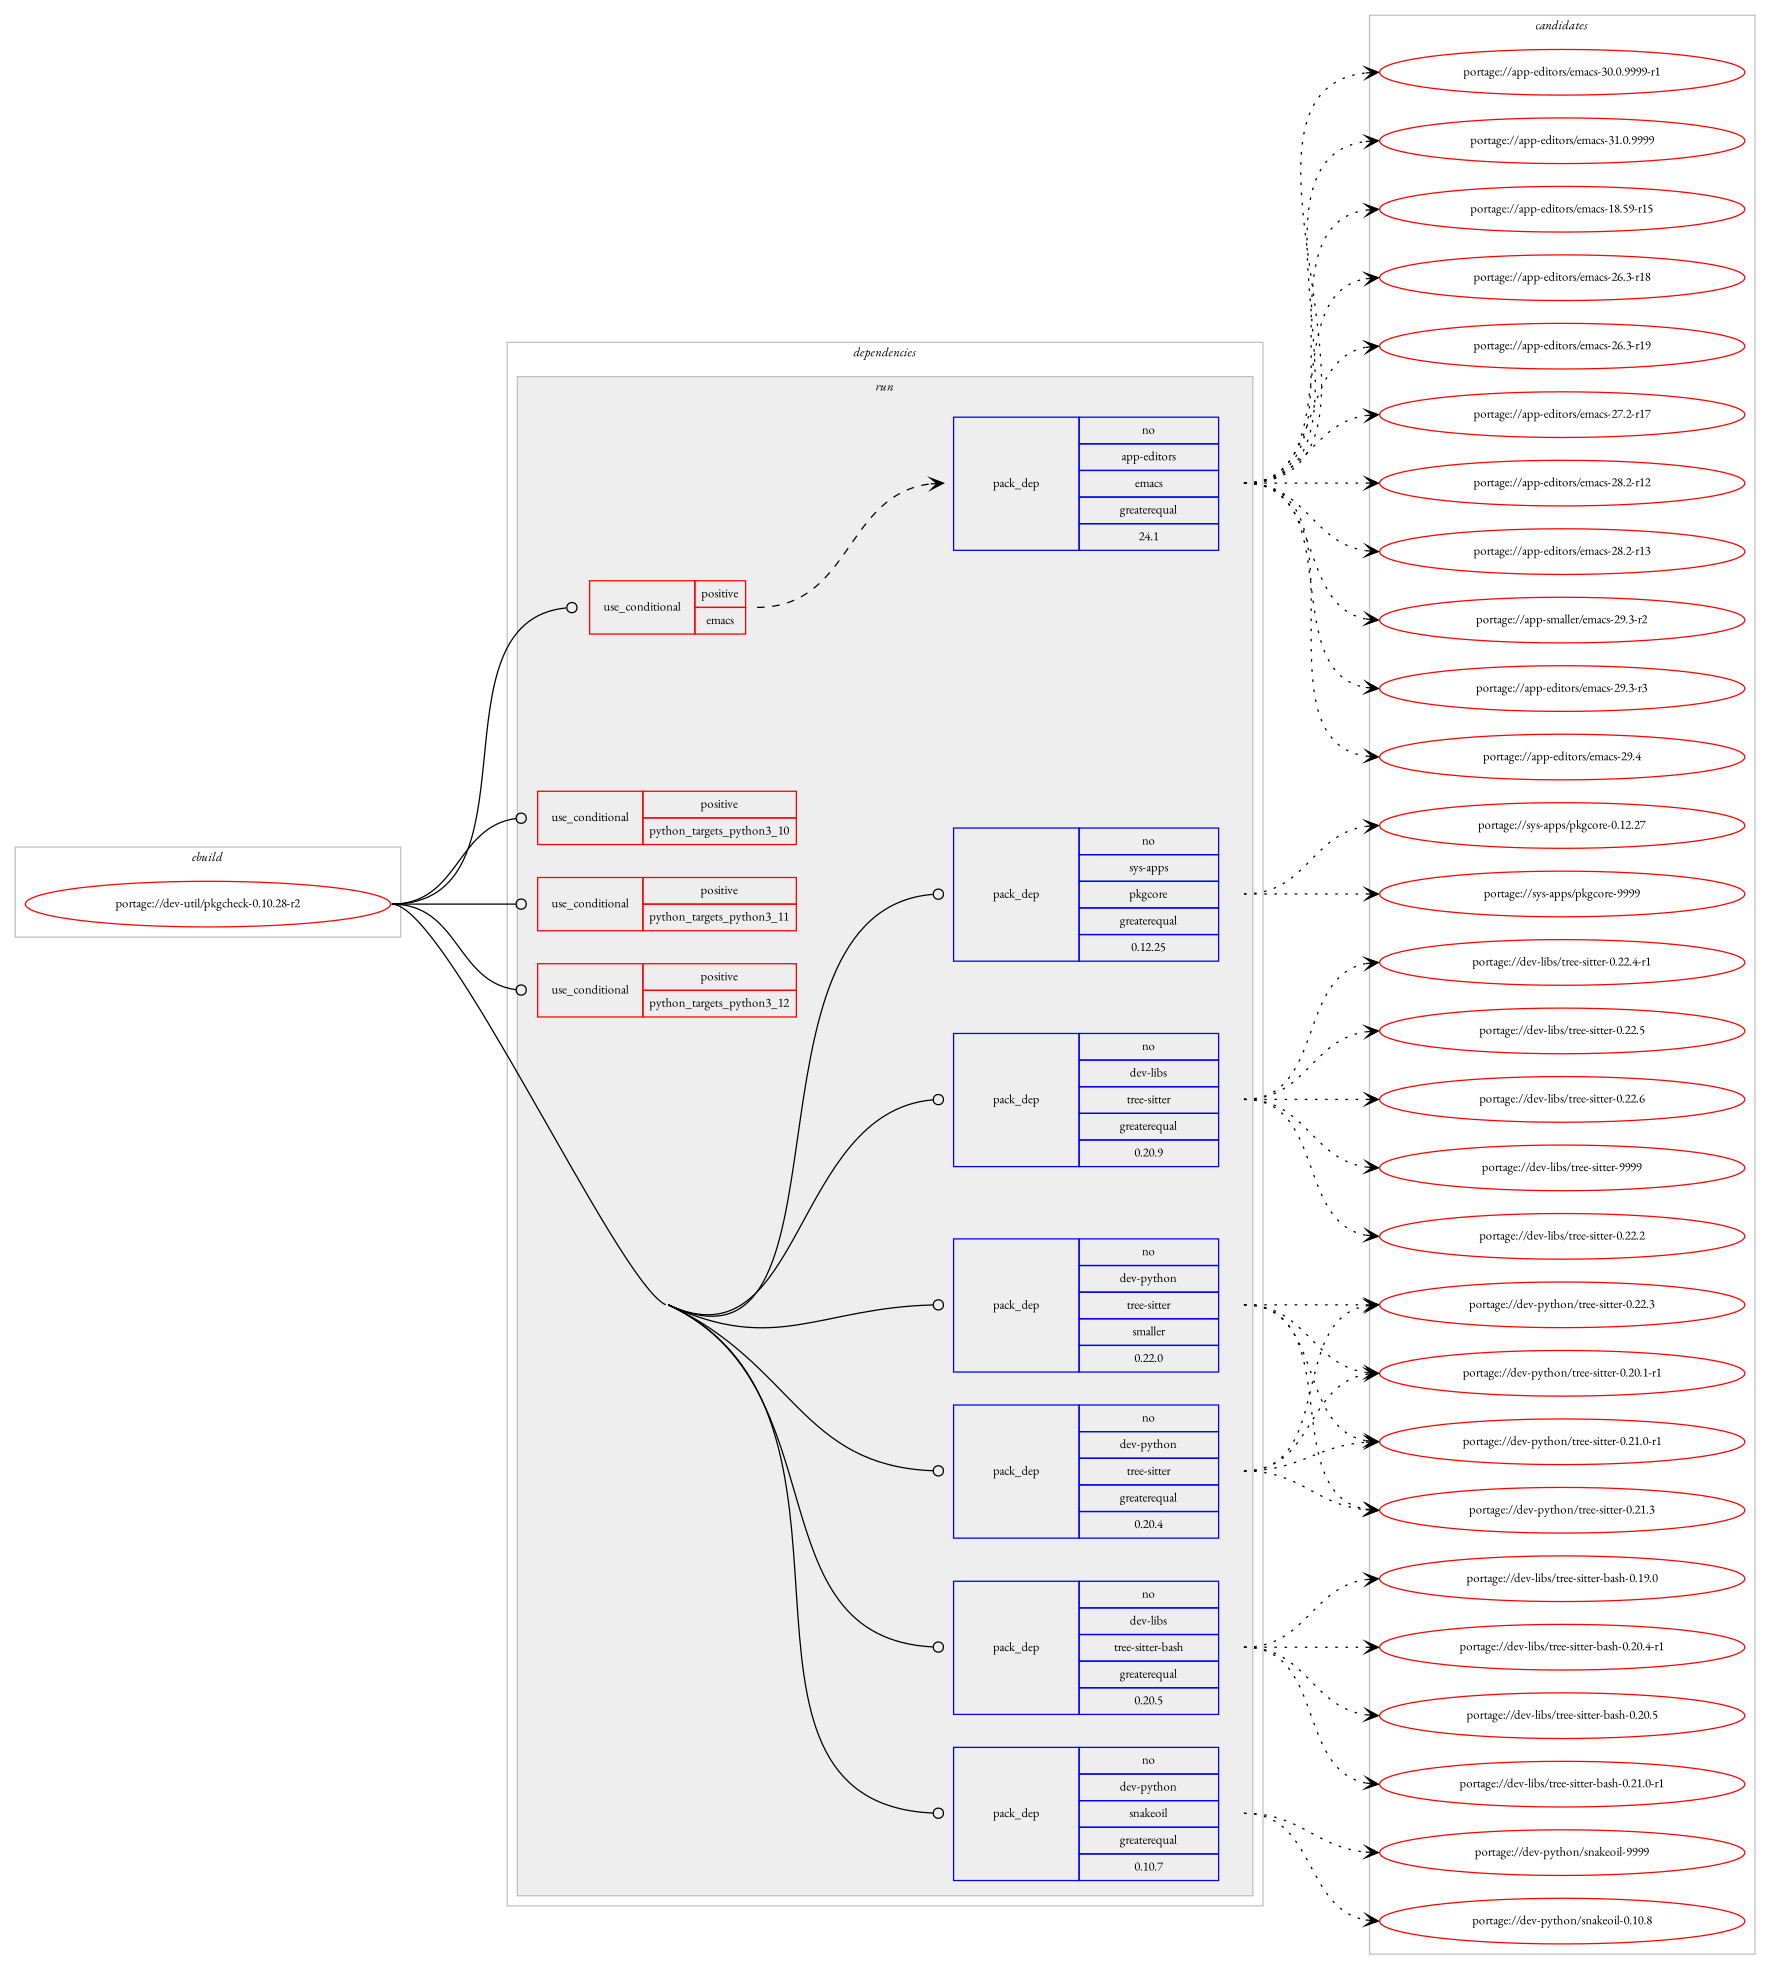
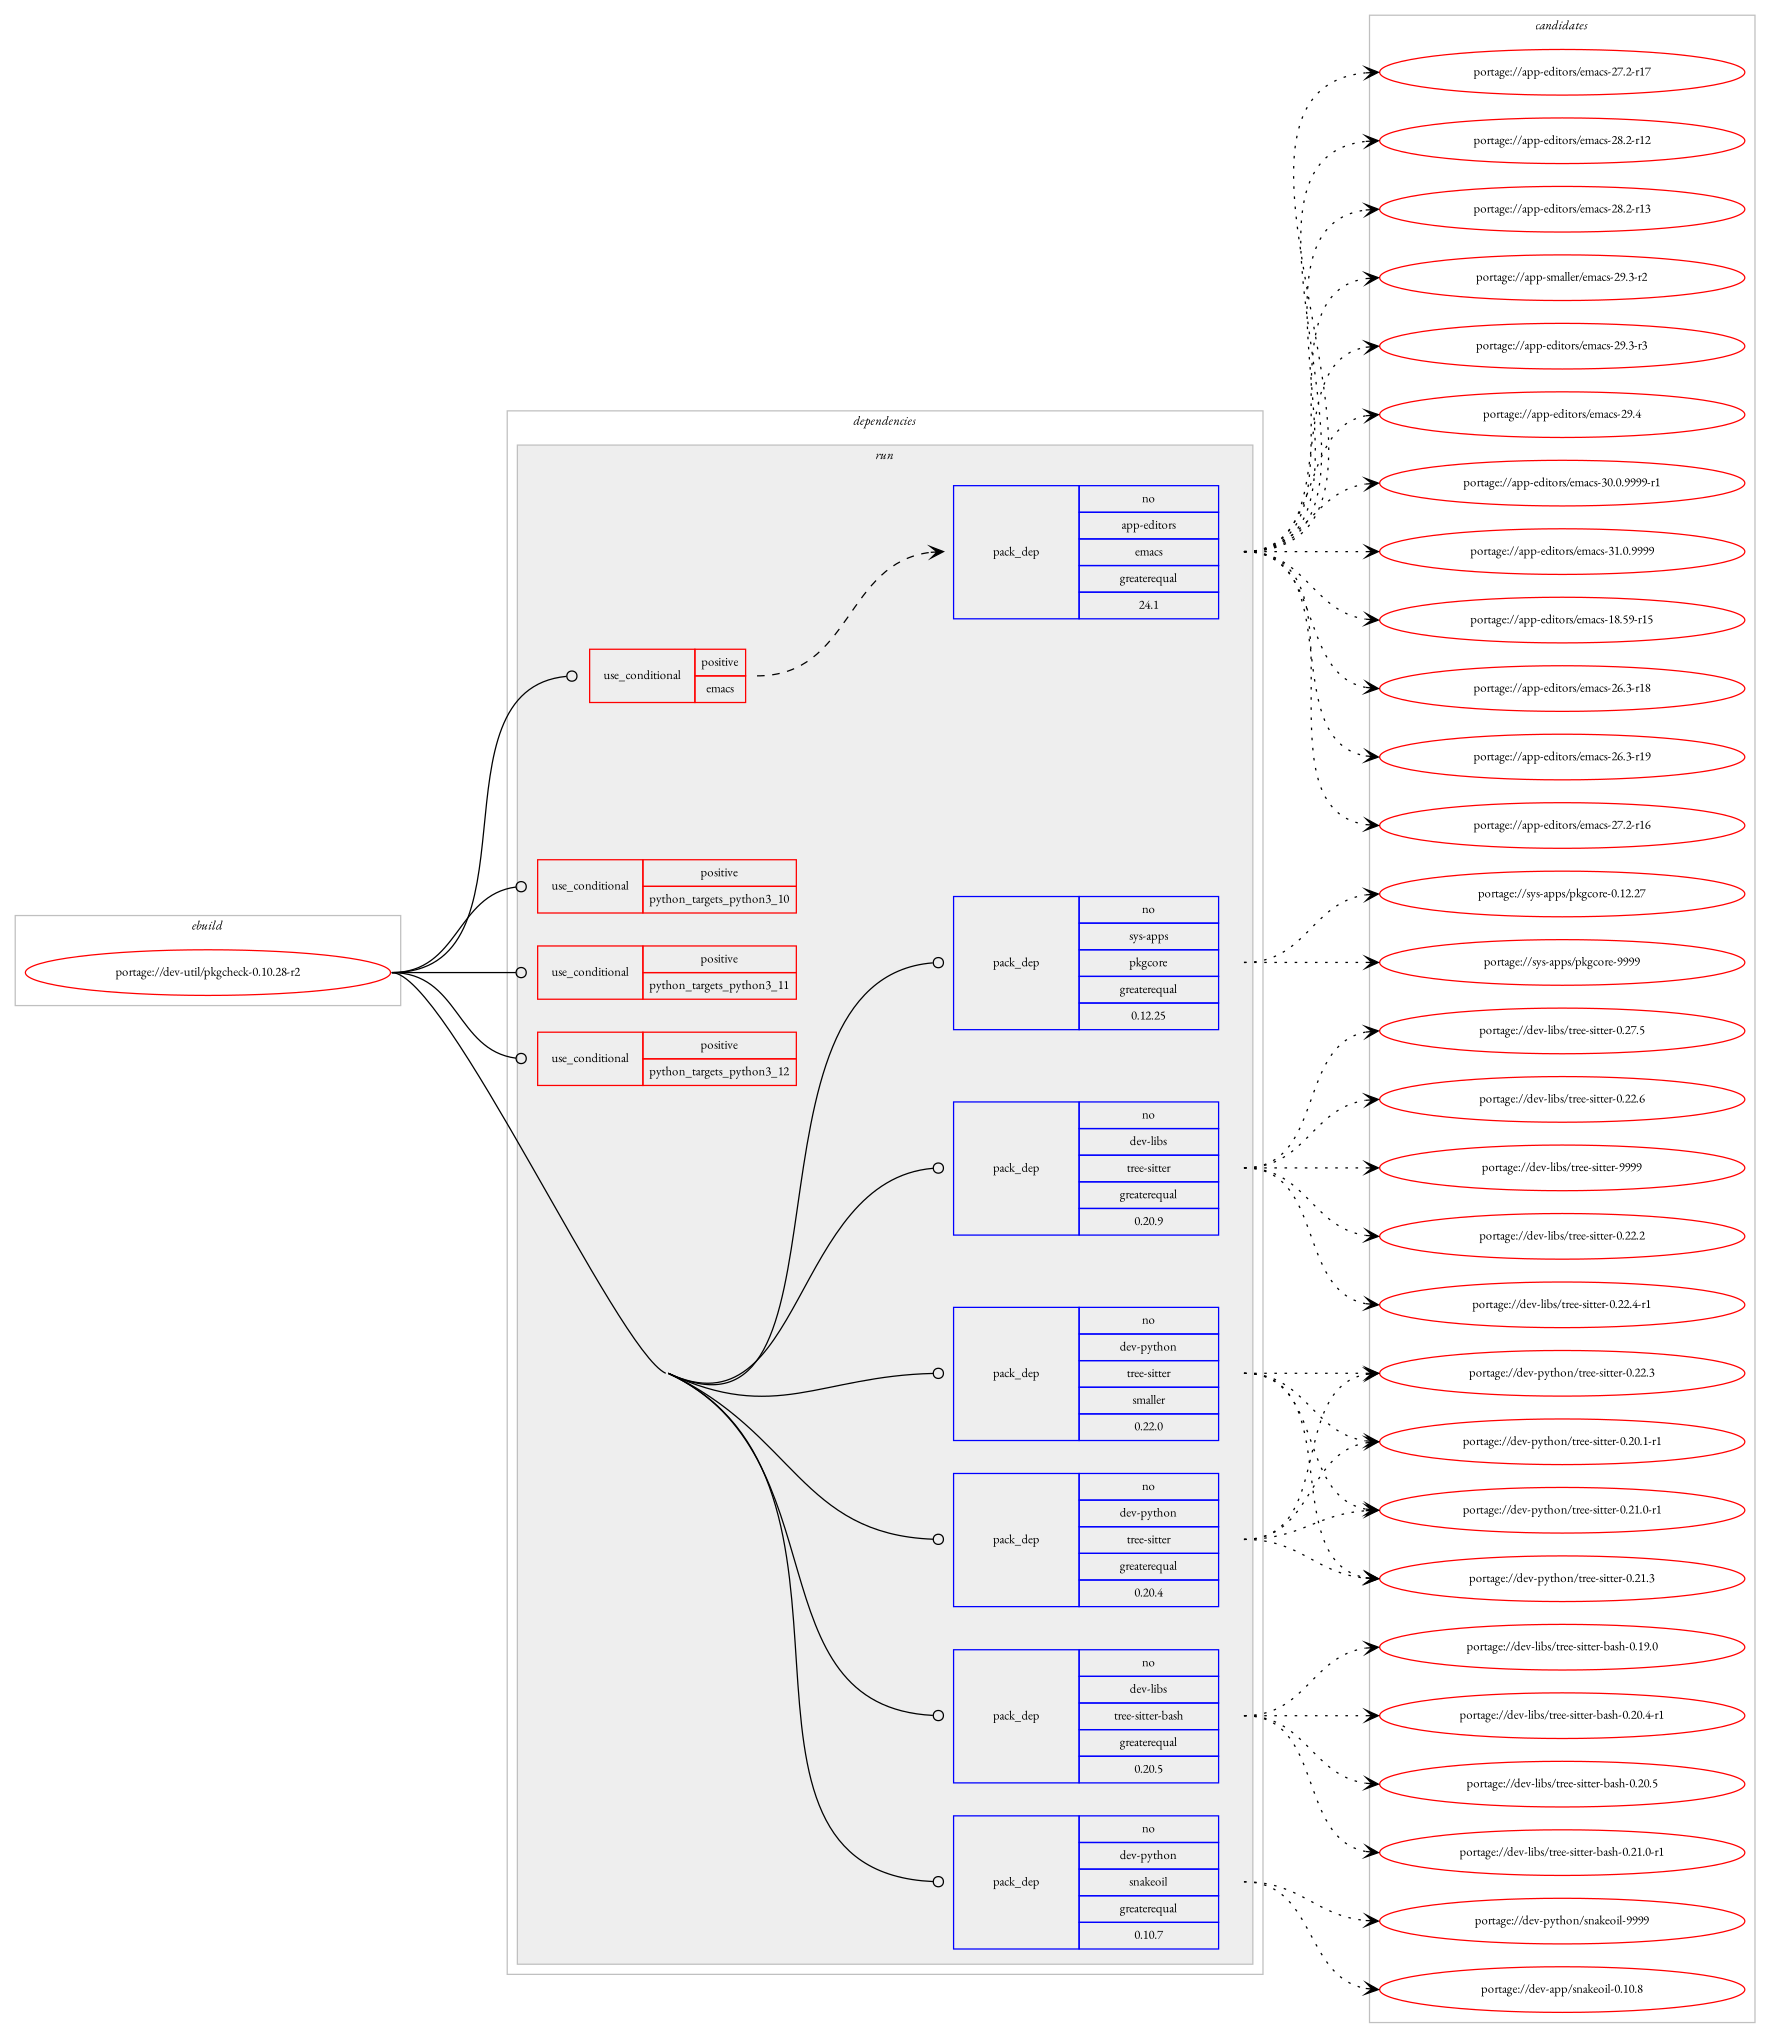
none -> (1562, 826)
(1562, 1031) -> (1562, 1031)
(1562, 1921) -> (1562, 1990)
